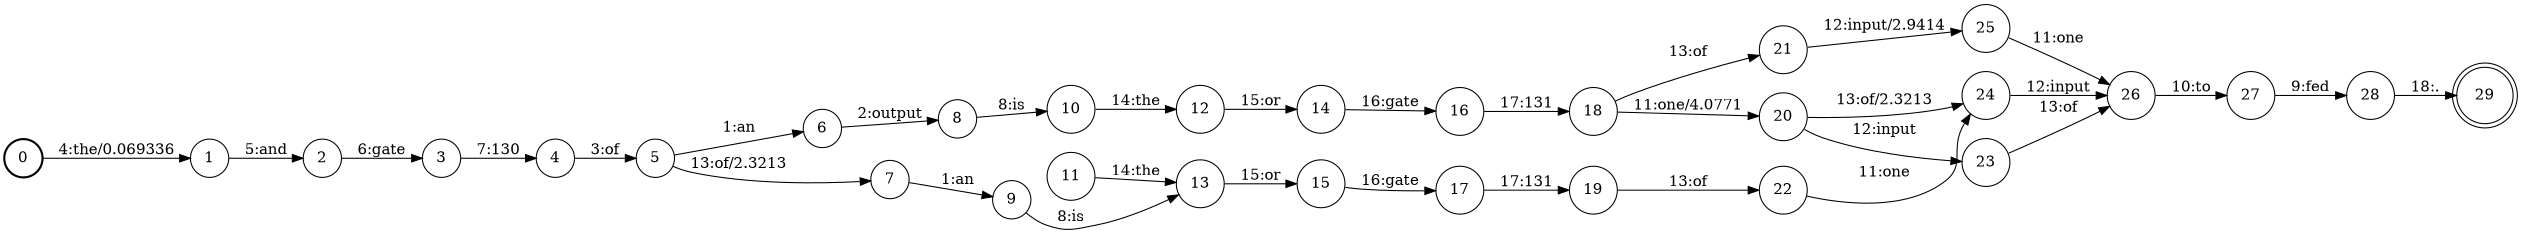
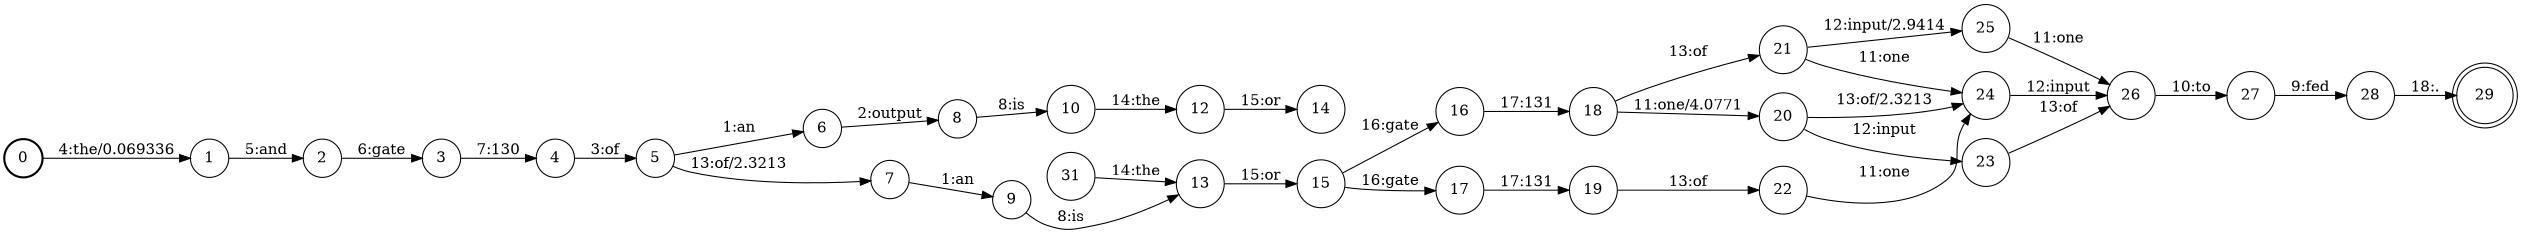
none -> (1877, 79)
(1385, 110) -> (1386, 150)
(1071, 176) -> (1071, 176)
